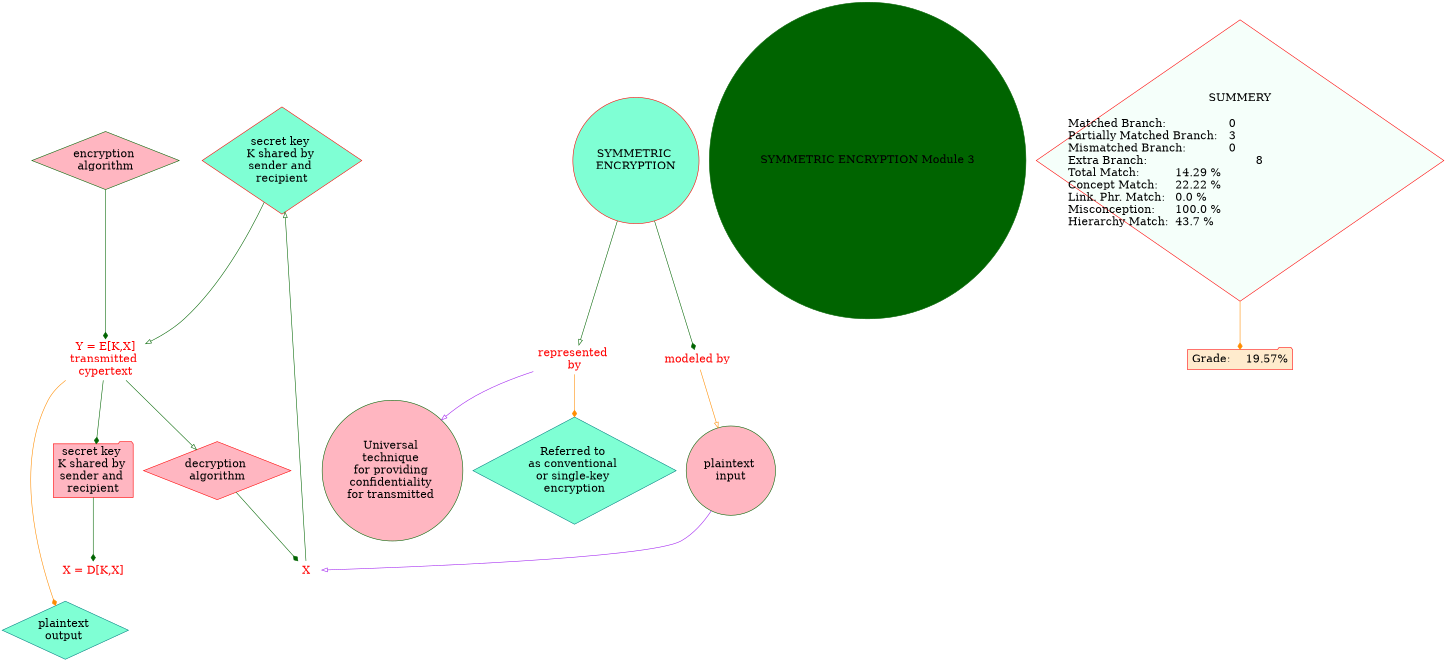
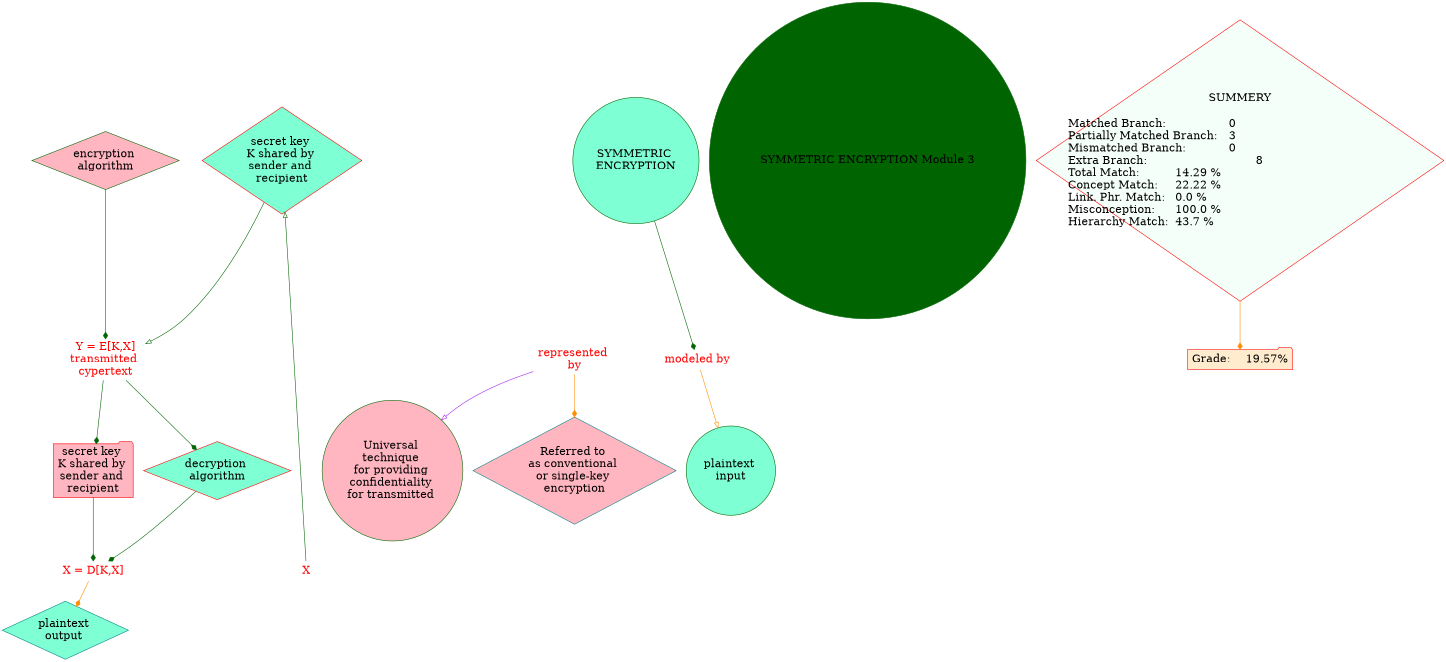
(636, 161) -> (636, 161)
(599, 280) -> none
(159, 413) -> (159, 413)
(217, 471) -> (217, 471)
(575, 471) -> (575, 471)
(731, 471) -> (731, 471)
(31, 486) -> (84, 591)
(265, 524) -> (157, 526)
(527, 561) -> none
